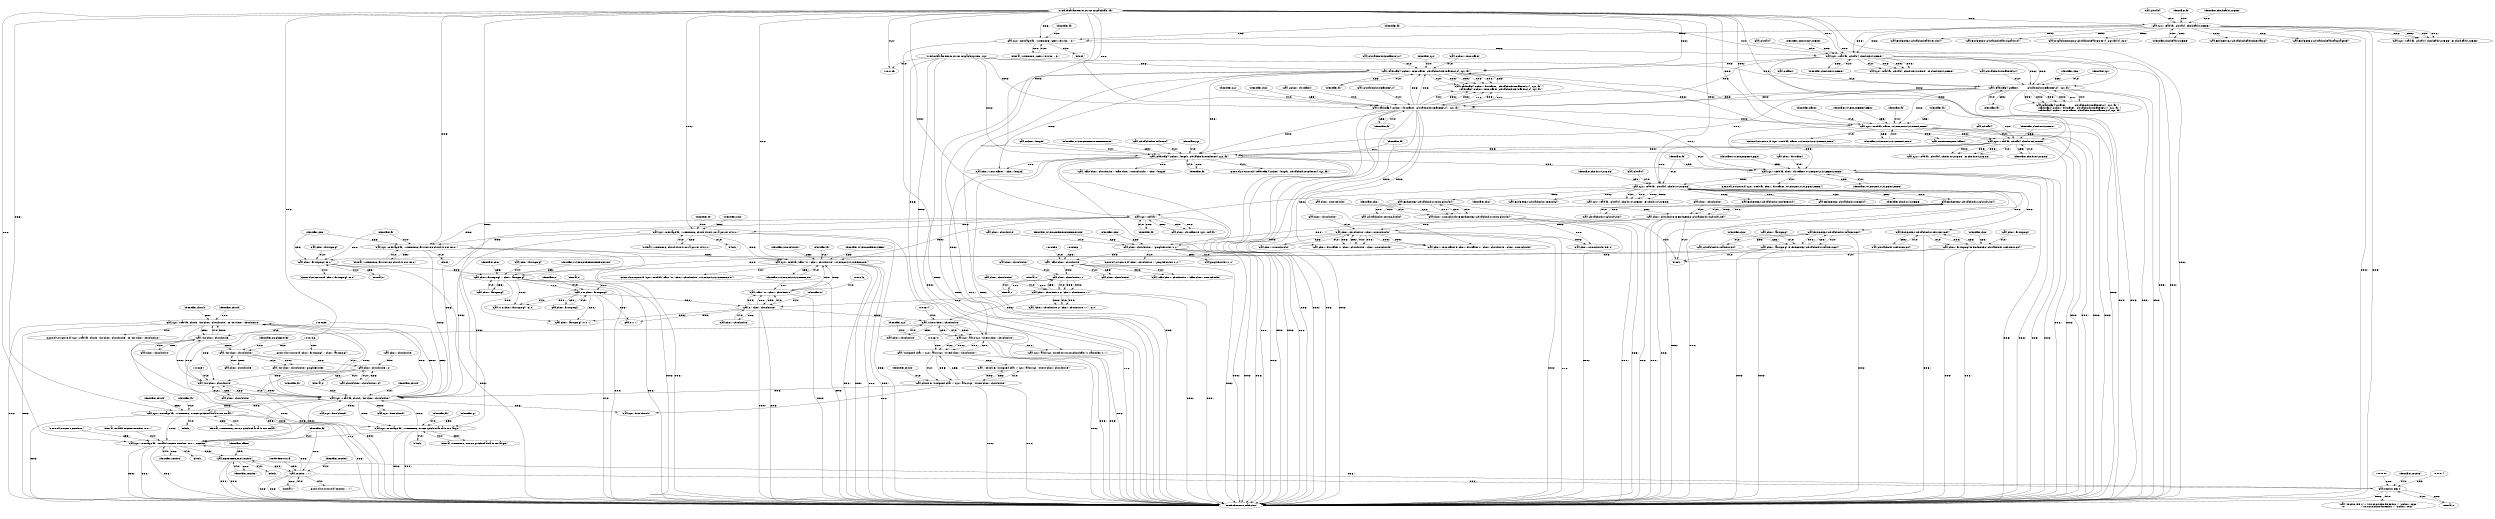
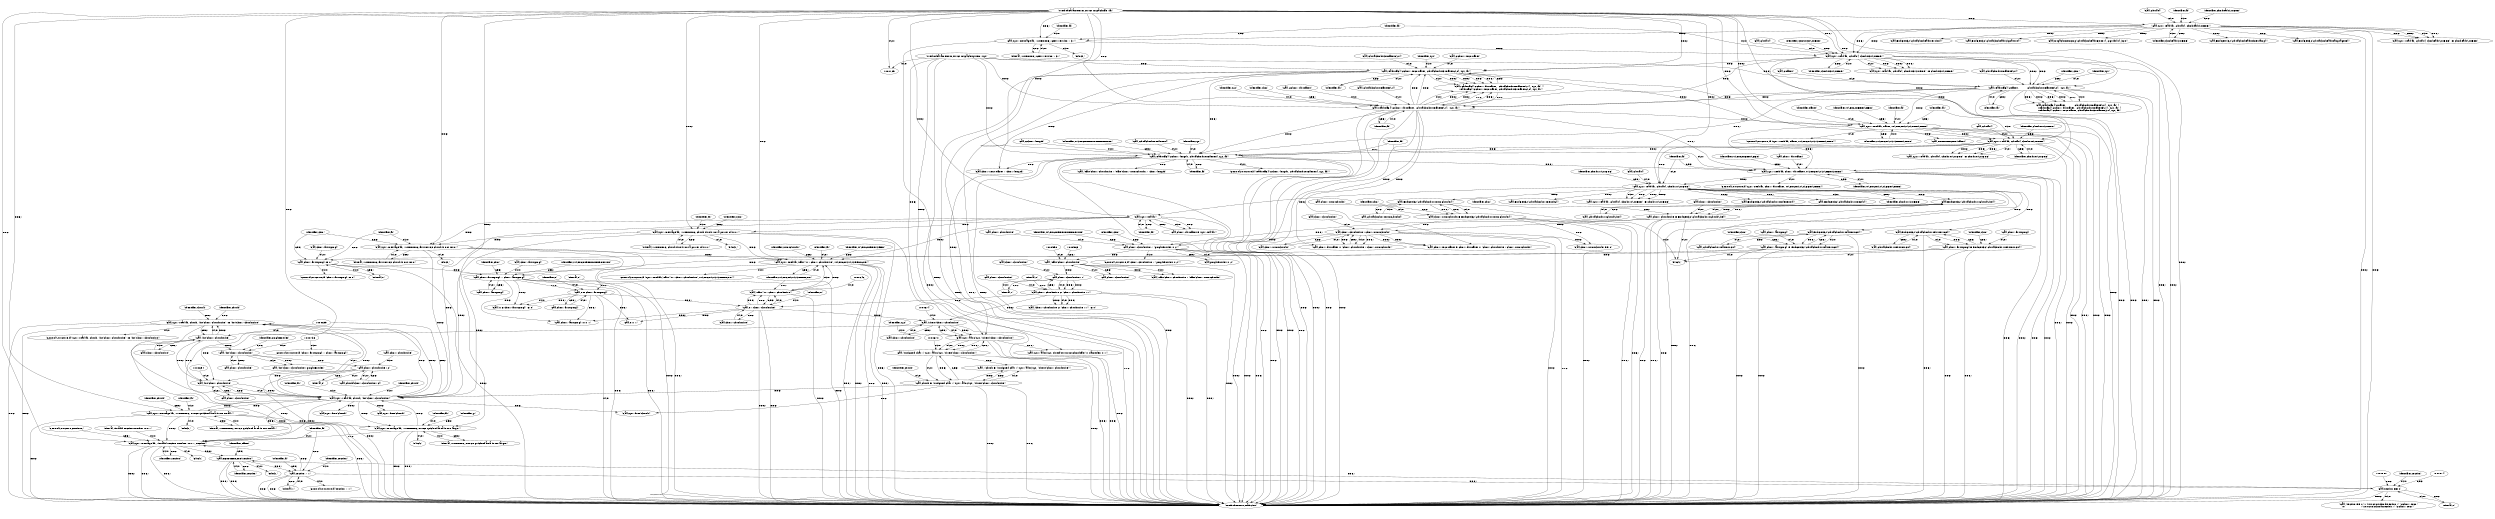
(280, 459) -> (280, 459)
